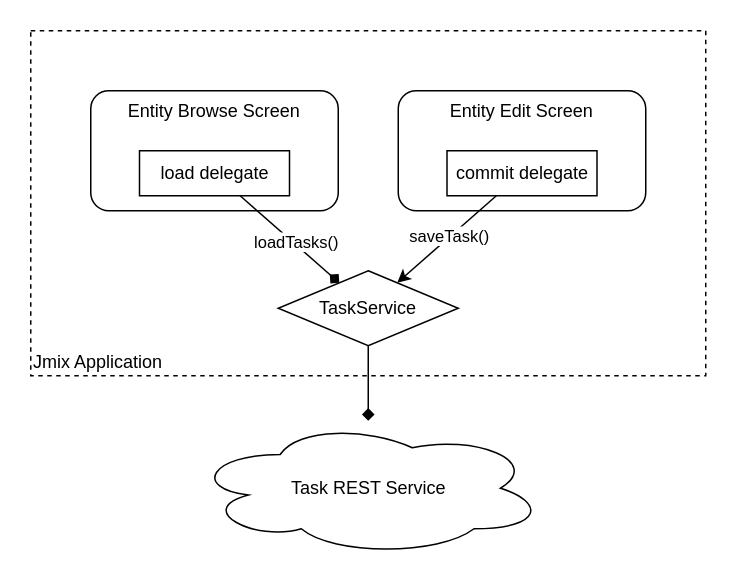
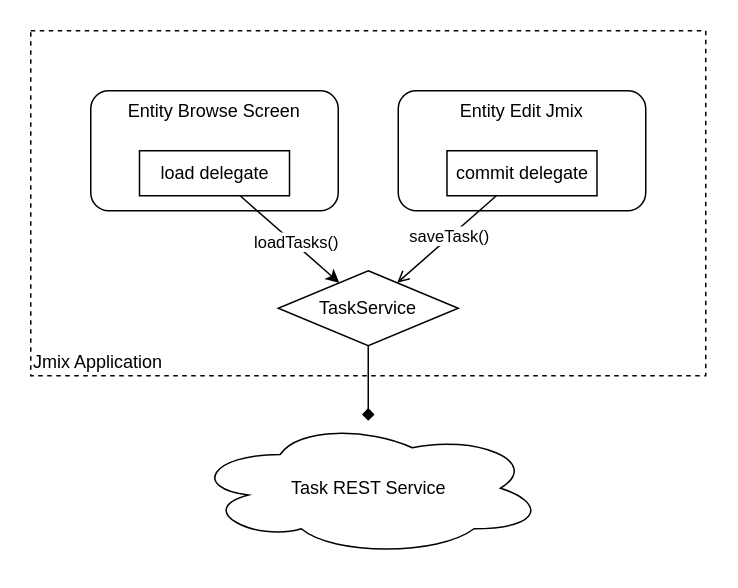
(522, 112) -> (522, 112)
(330, 275) -> (331, 275)
(406, 275) -> (404, 277)
